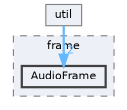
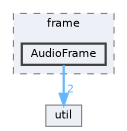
(64, 43) -> (64, 81)
